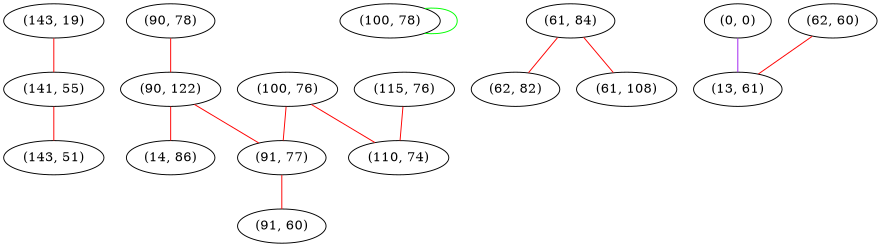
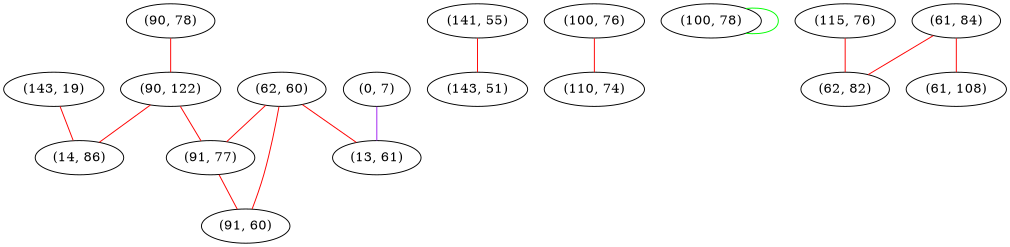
(738, 21) -> (377, 89)
(54, 55) -> (67, 123)
(285, 124) -> (246, 124)
(402, 124) -> (845, 55)
none -> (268, 158)
